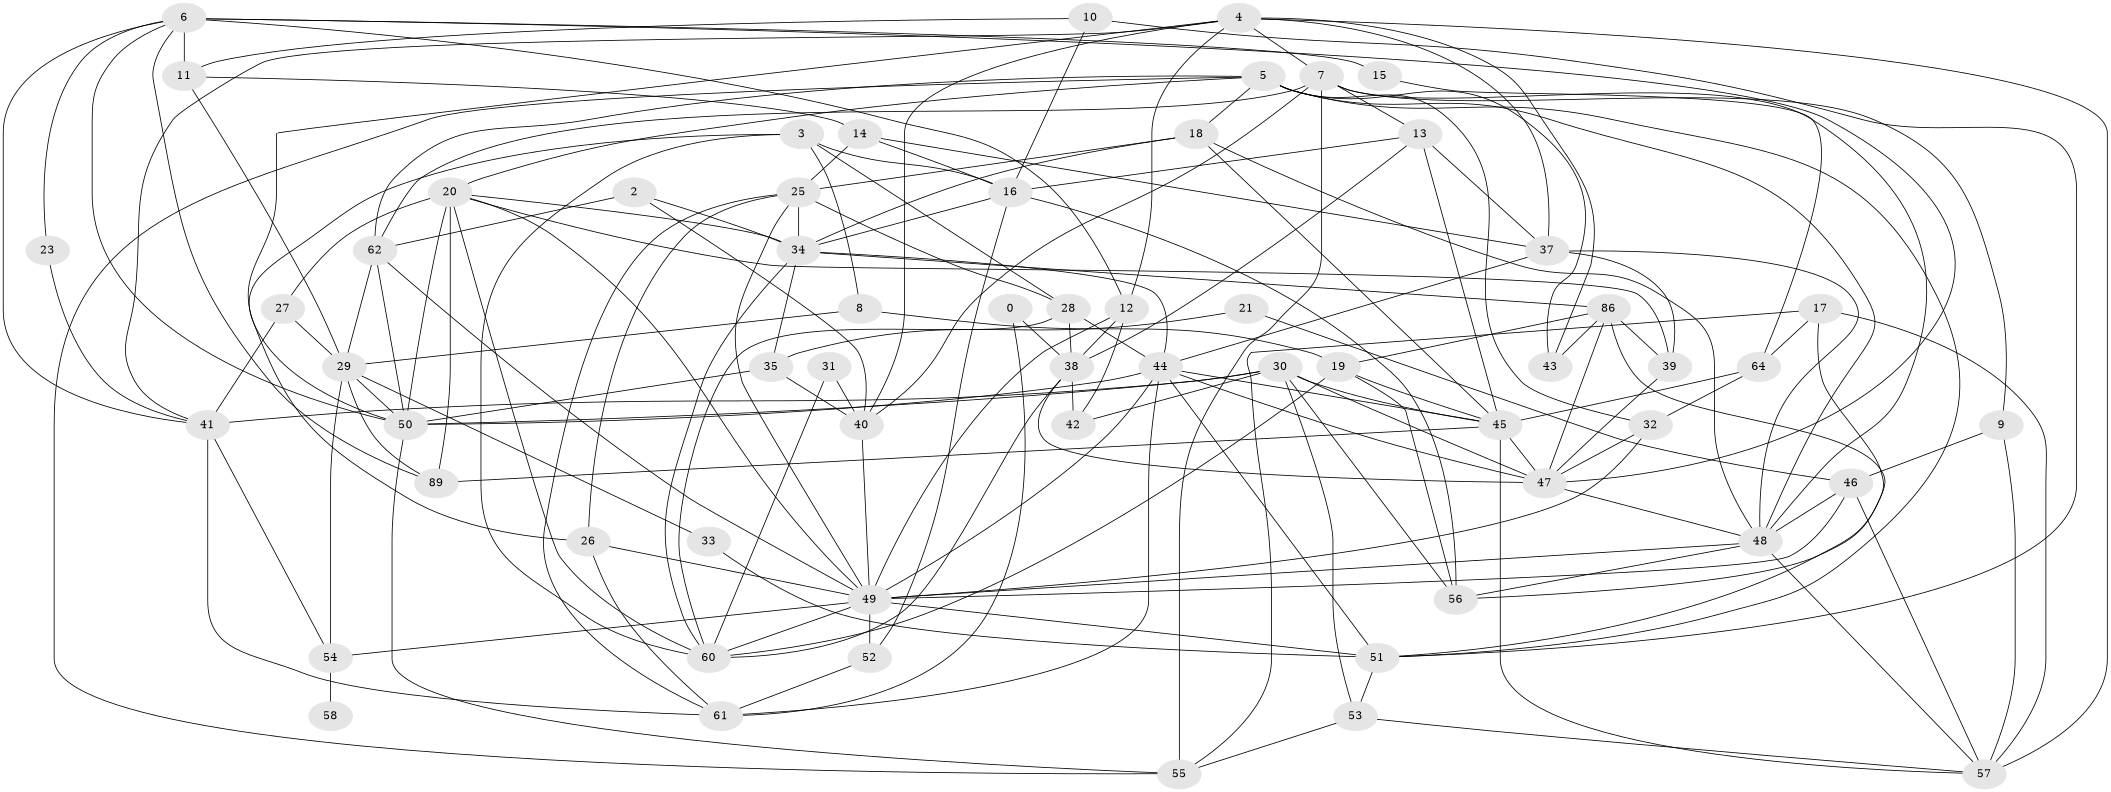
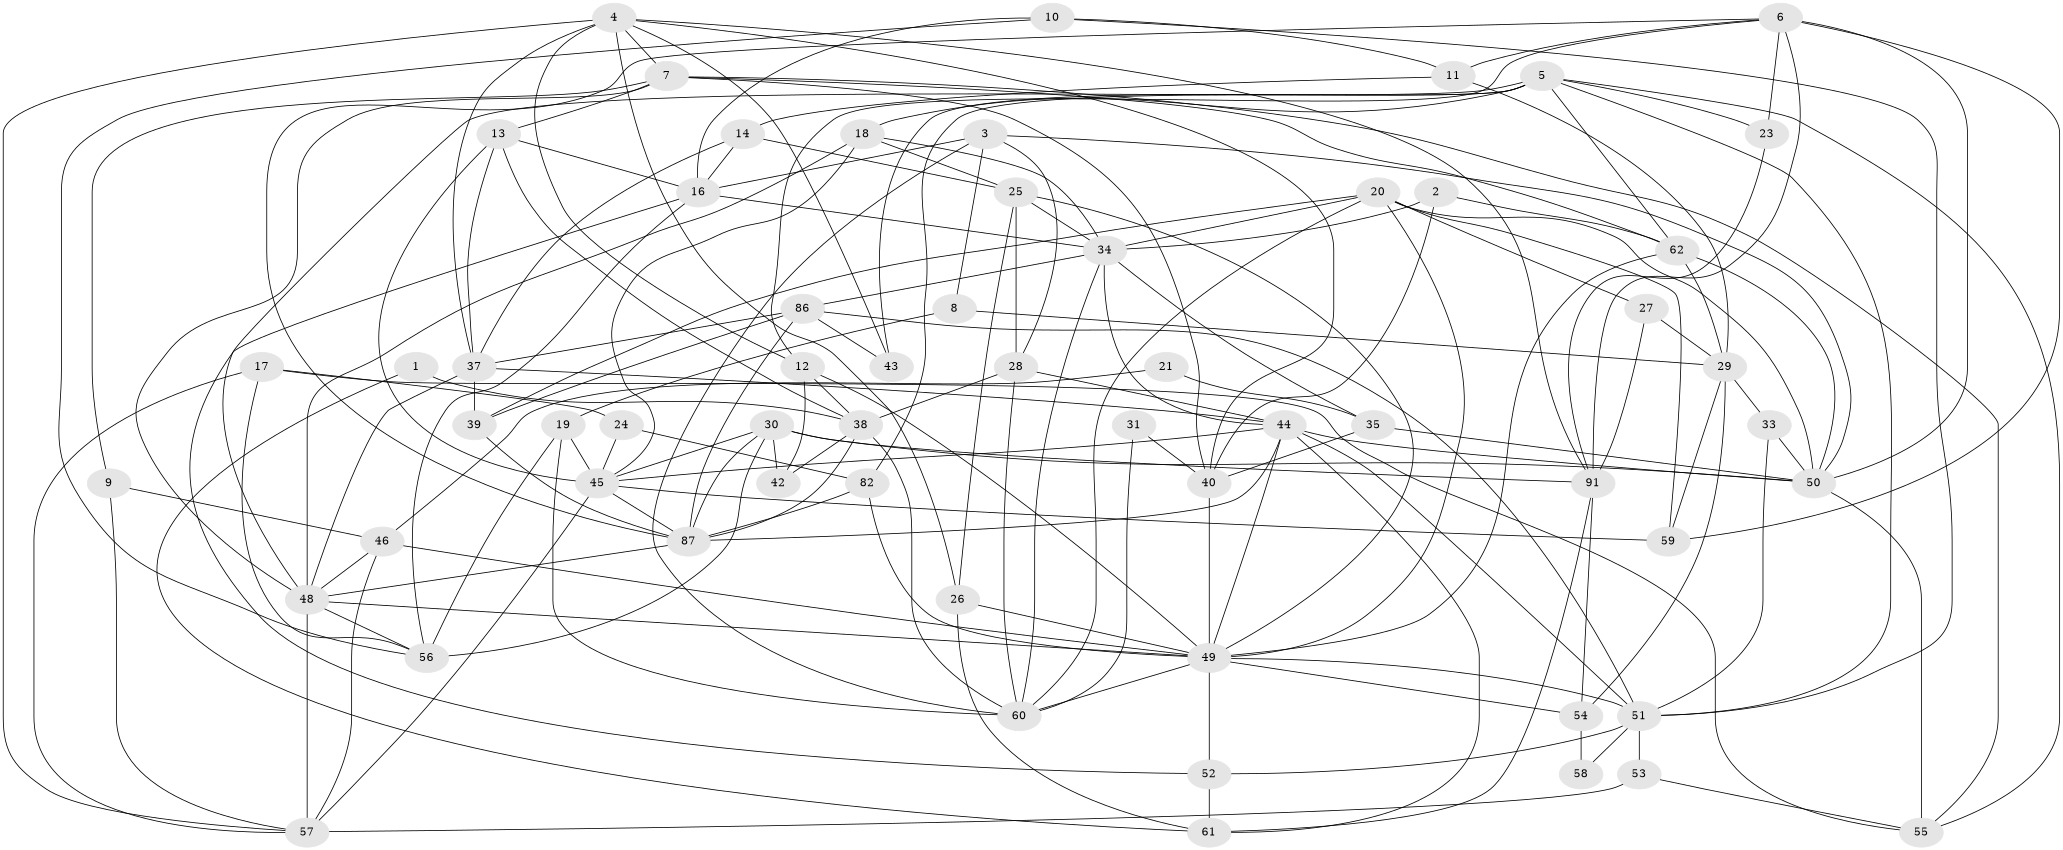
(1380, 76) -> none
none -> (185, 101)
(890, 105) -> (1657, 99)
(1010, 309) -> (416, 367)
(1451, 343) -> (638, 338)
(1759, 367) -> (622, 425)
(375, 396) -> (1792, 454)
(208, 425) -> (1593, 483)
(1651, 425) -> (867, 483)
(563, 434) -> none
(436, 483) -> (1668, 542)
(1545, 483) -> (689, 542)
(1333, 539) -> none
none -> (1610, 745)
none -> (1429, 763)
